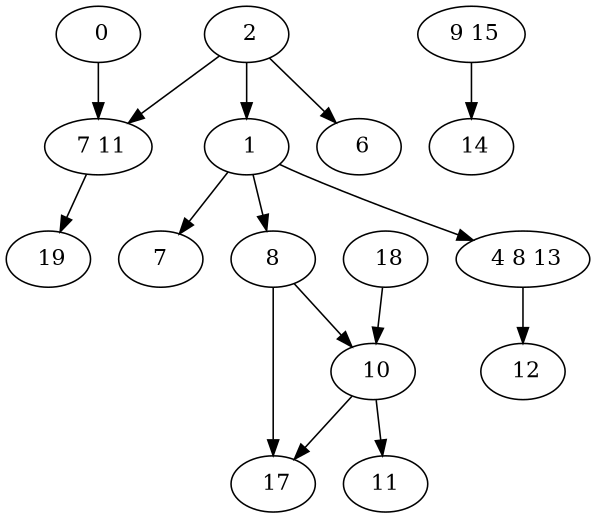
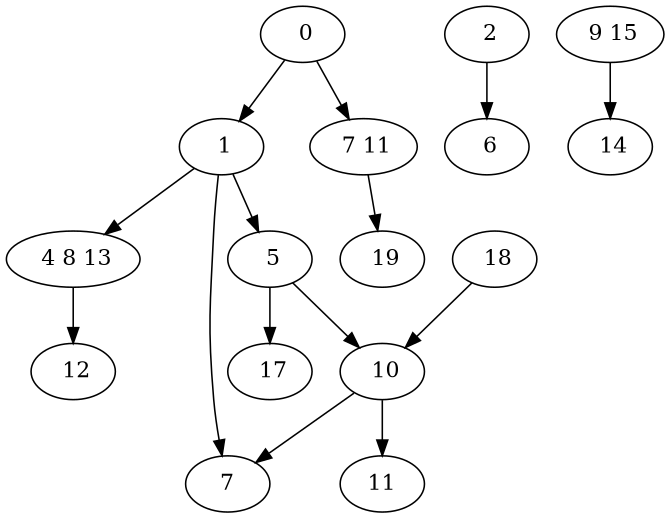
(247, 83) -> (267, 84)
(180, 85) -> none
(273, 259) -> (270, 259)
(328, 422) -> (312, 423)
